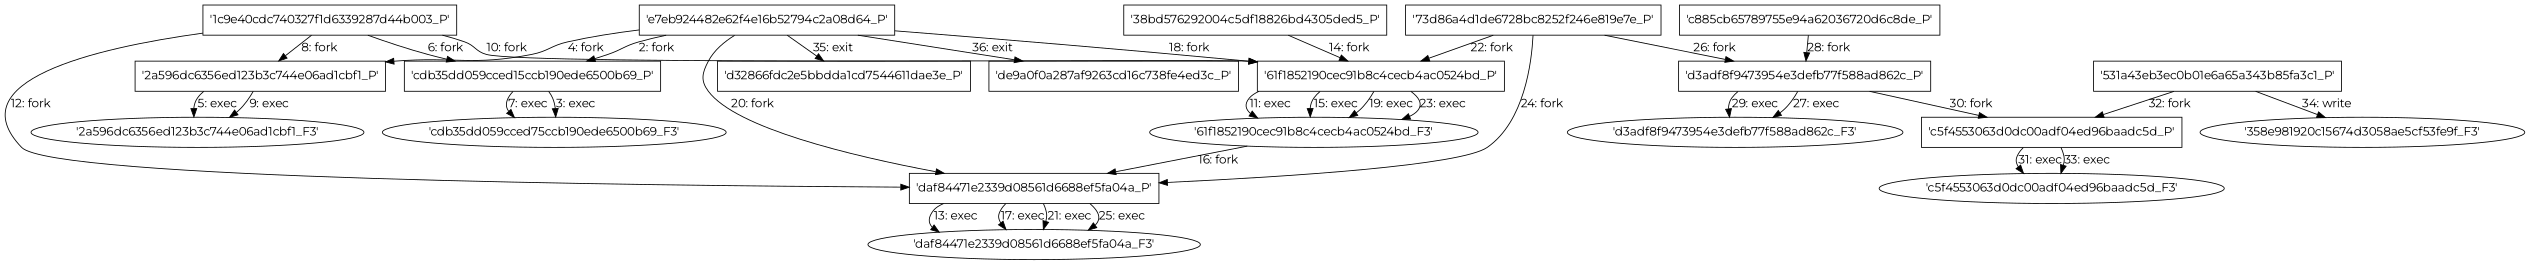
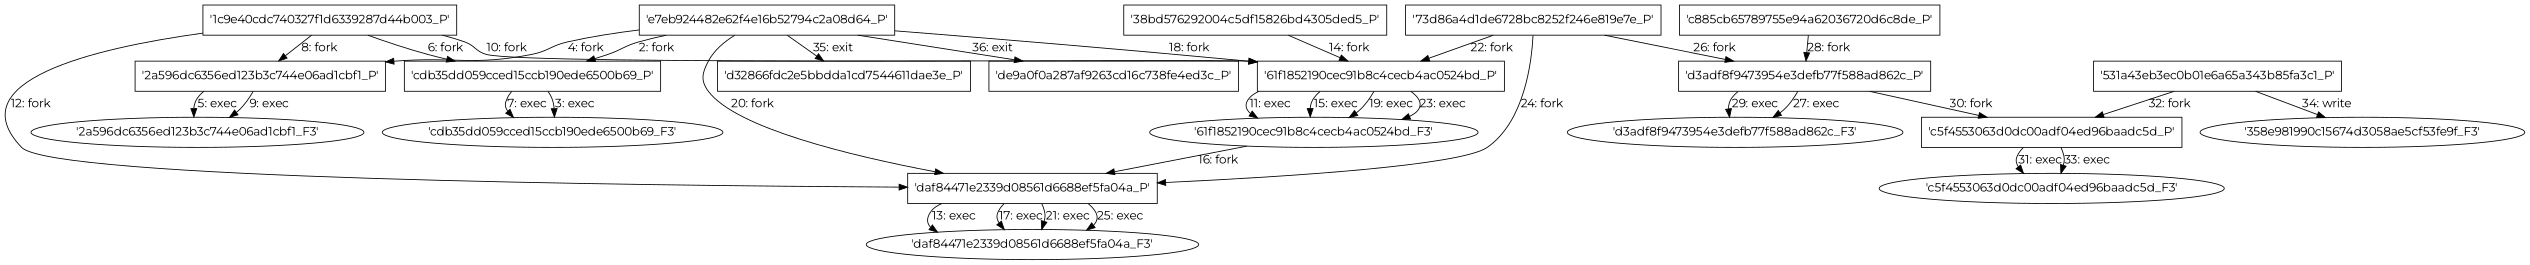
(1255, 20) -> (1255, 20)
(554, 132) -> (553, 132)
(2362, 132) -> (2362, 132)
